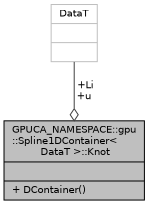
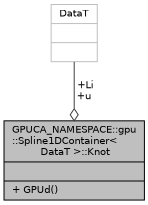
(49, 190) -> (35, 190)
